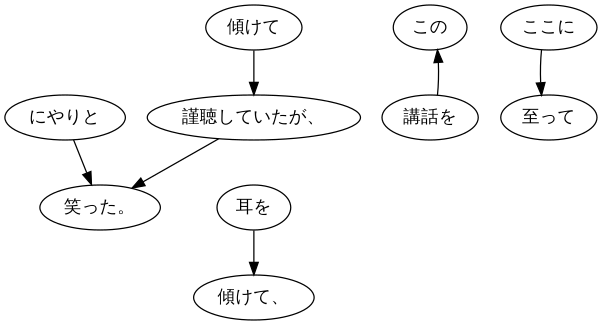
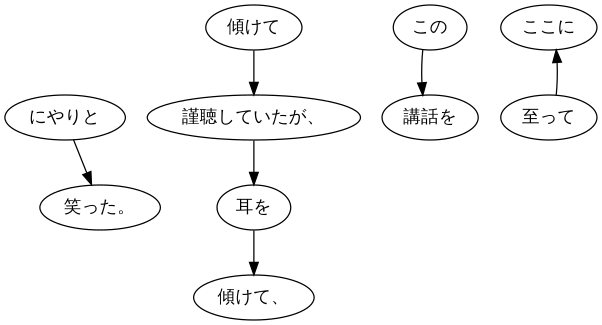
(541, 66) -> (557, 79)
(438, 79) -> (422, 66)
(181, 160) -> (254, 156)
